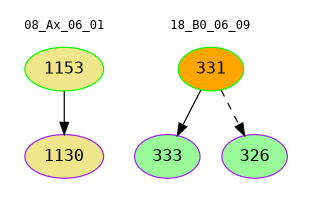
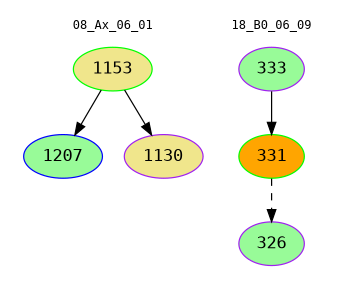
(192, 107) -> (272, 107)
none -> (63, 156)
